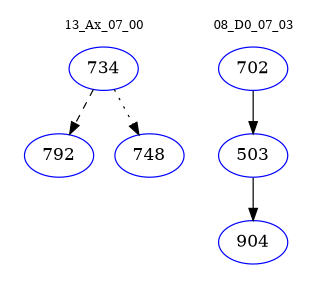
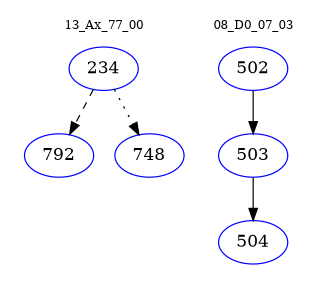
(104, 26) -> (104, 26)
(104, 69) -> (104, 69)
(253, 69) -> (253, 69)
(253, 242) -> (253, 242)
